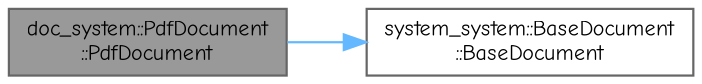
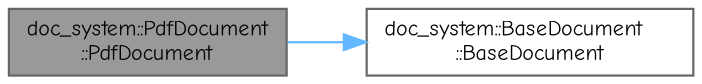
(530, 42) -> (530, 42)
